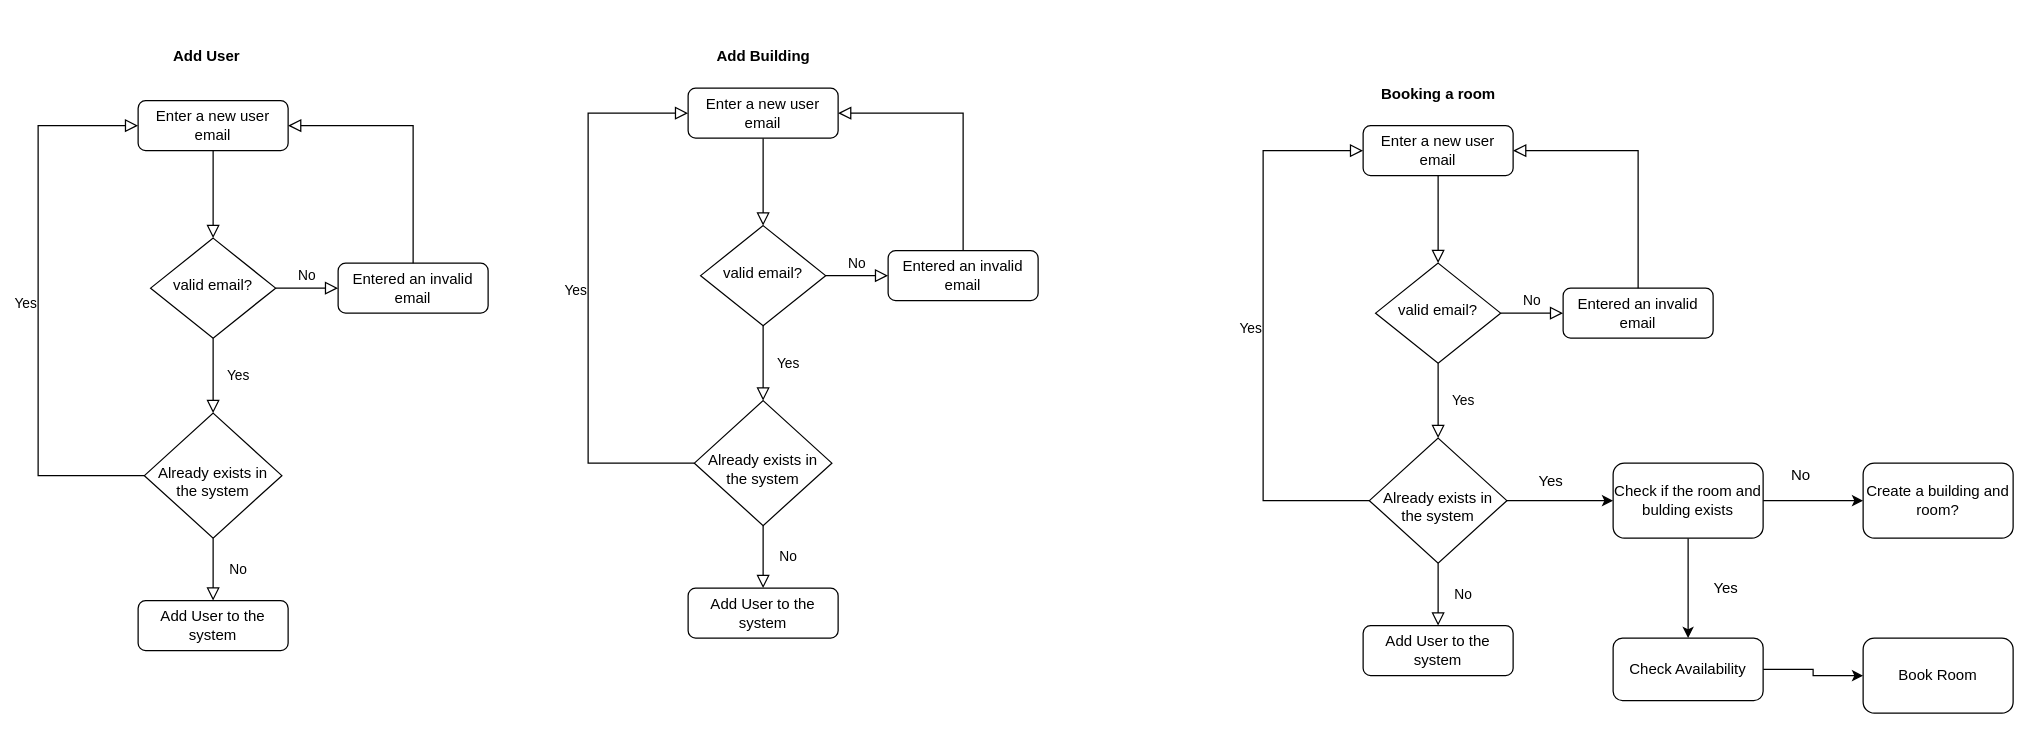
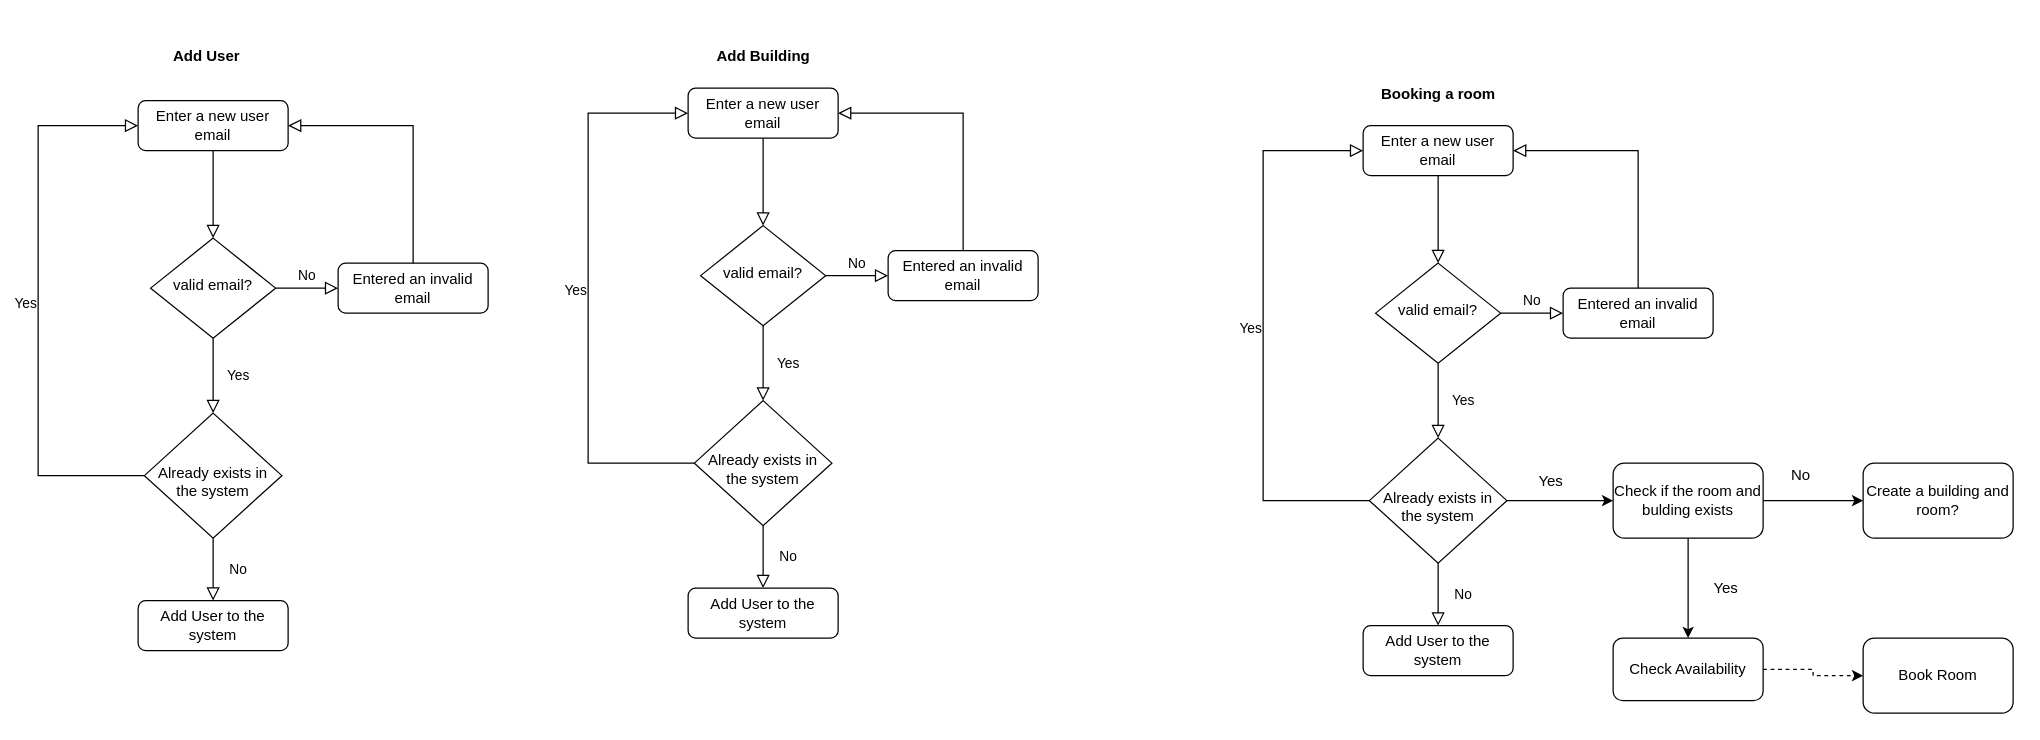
(1813, 669) -> (1813, 669)
